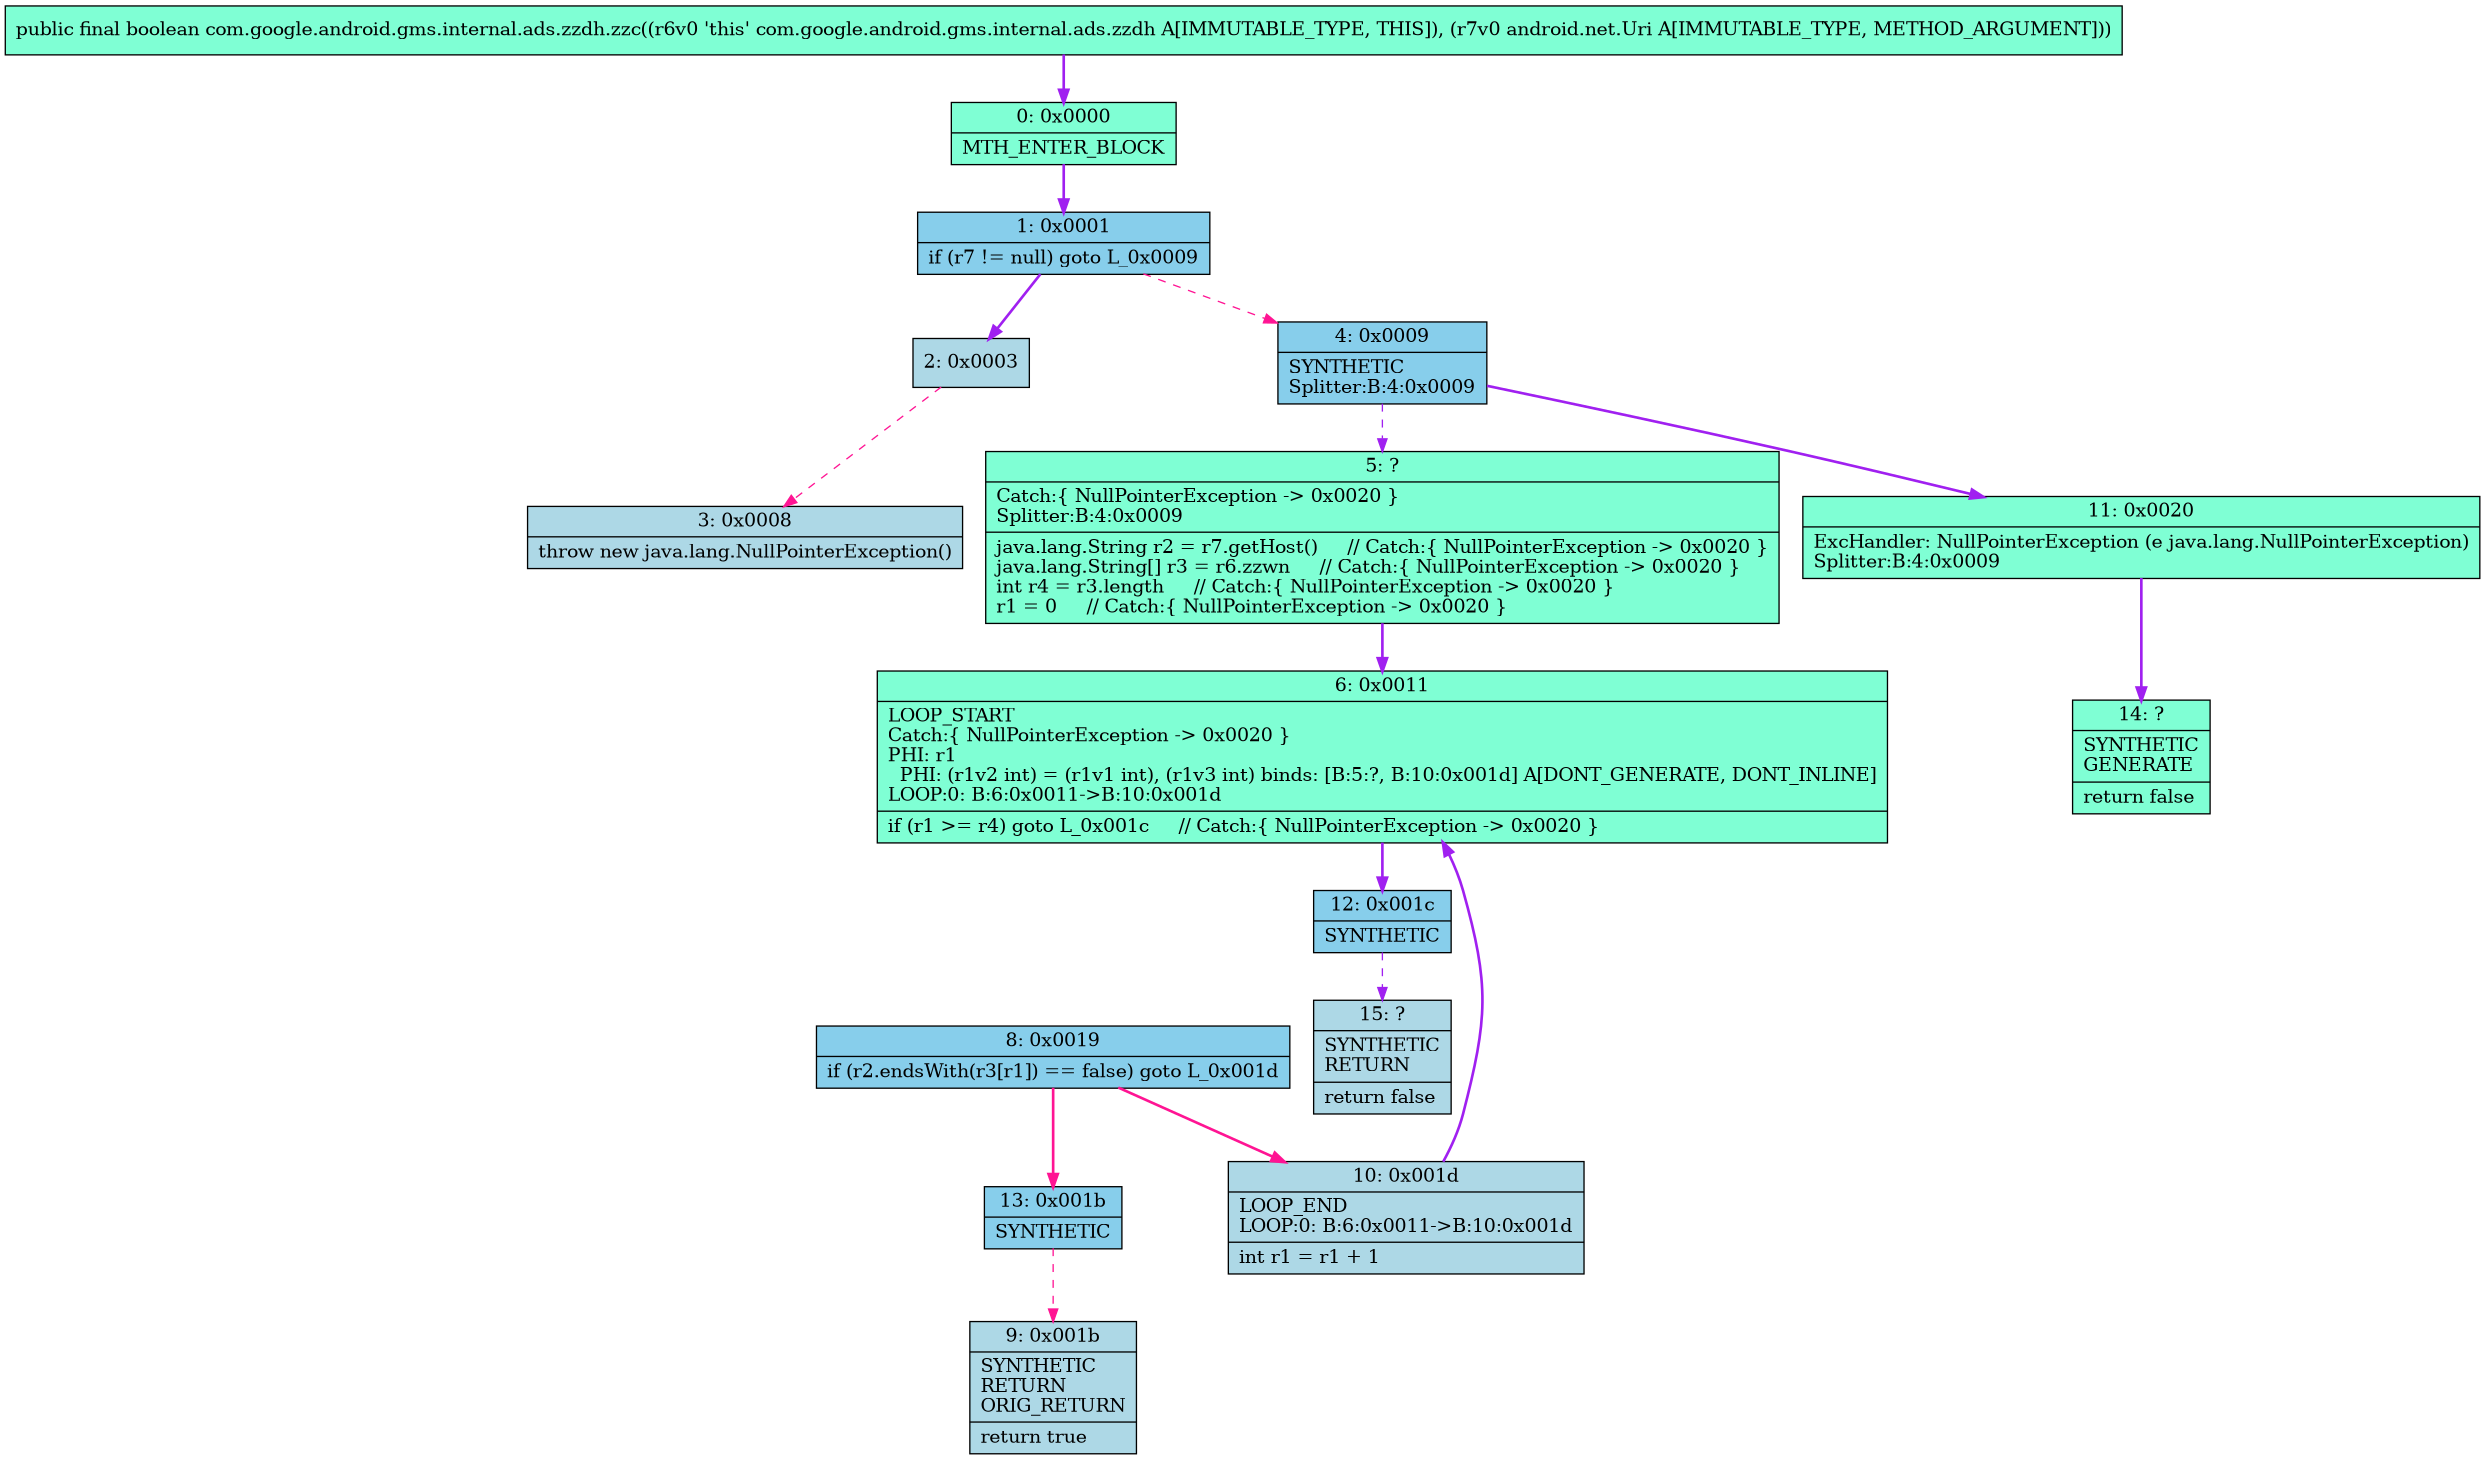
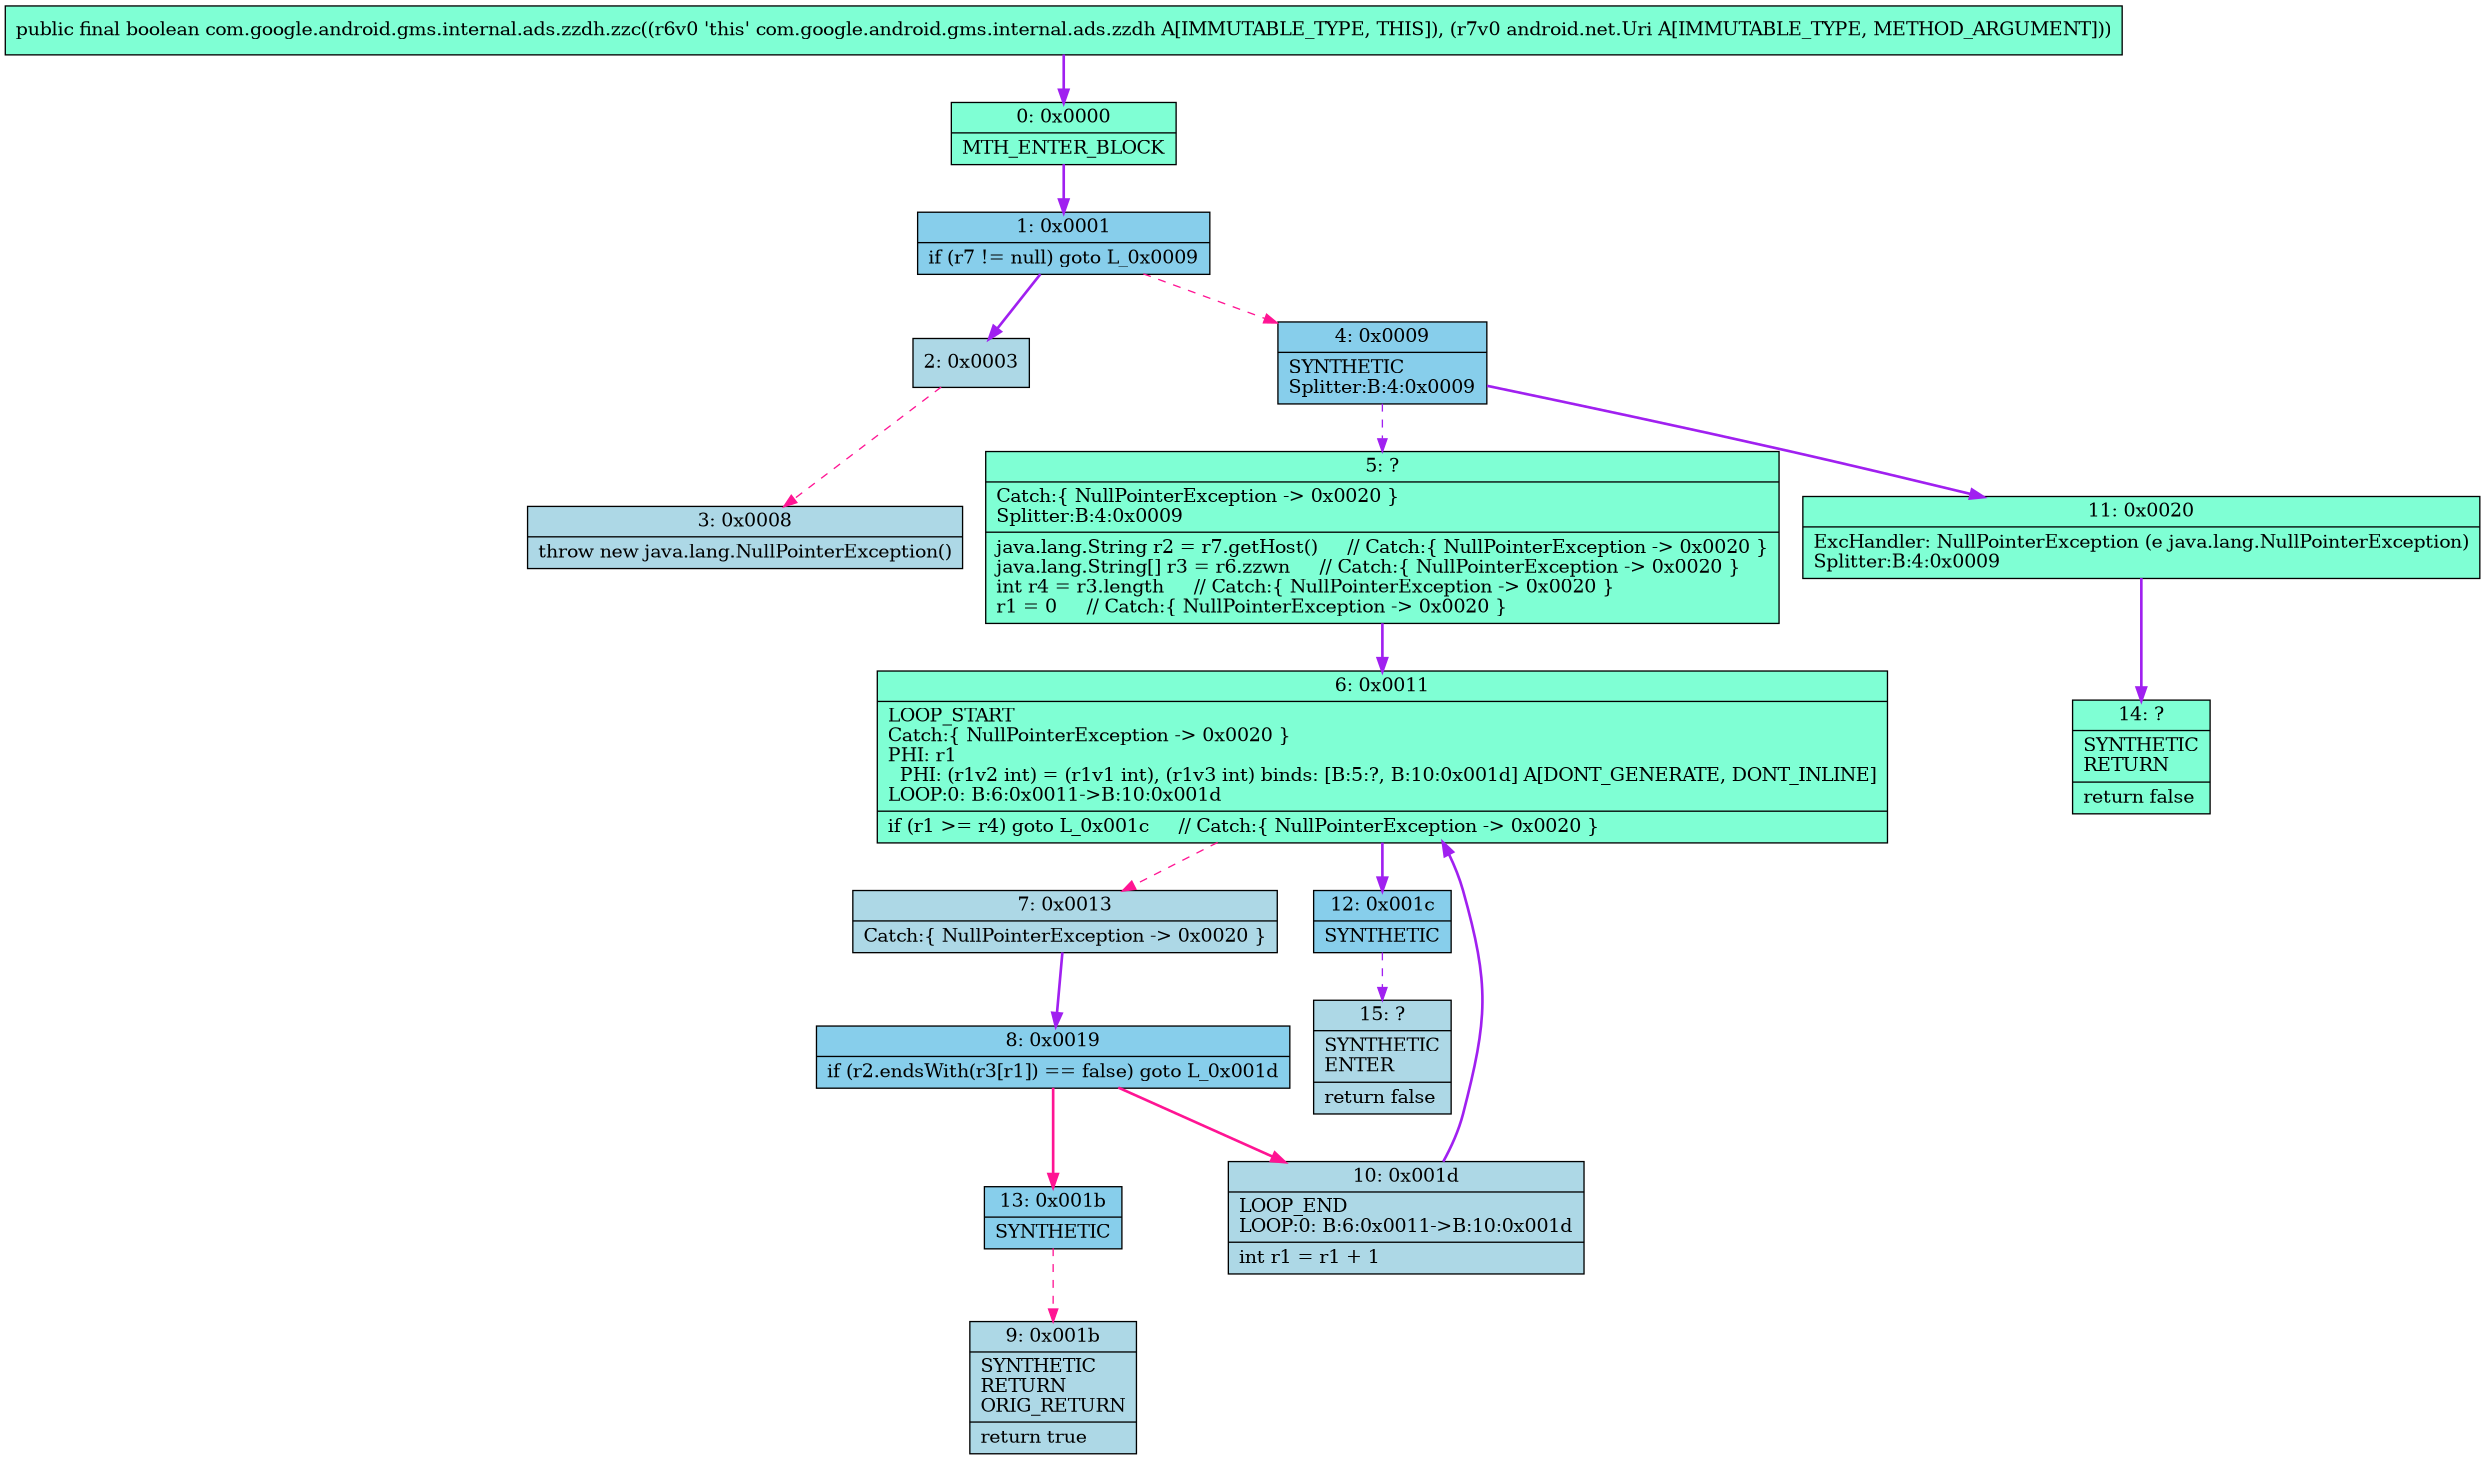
(2139, 766) -> (2126, 766)
none -> (1065, 922)
(1367, 1066) -> (1359, 1066)
